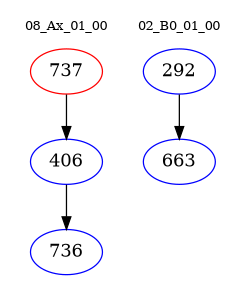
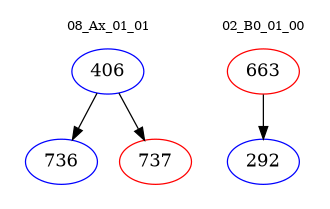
(66, 27) -> (108, 27)
(66, 110) -> (129, 111)
(179, 110) -> (263, 110)
(179, 162) -> (263, 71)
